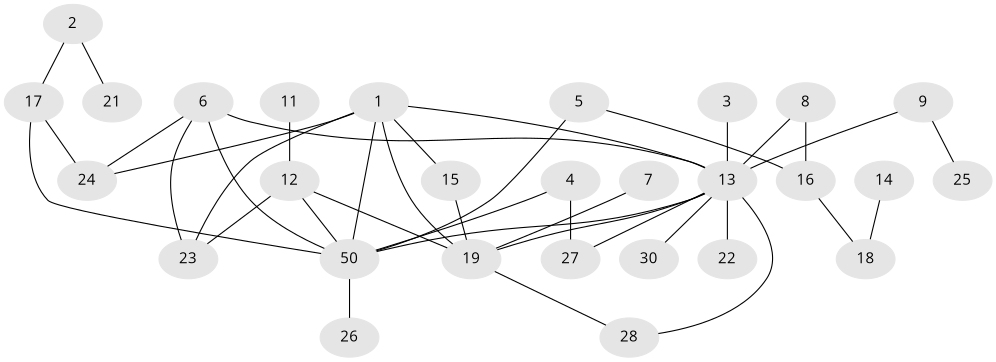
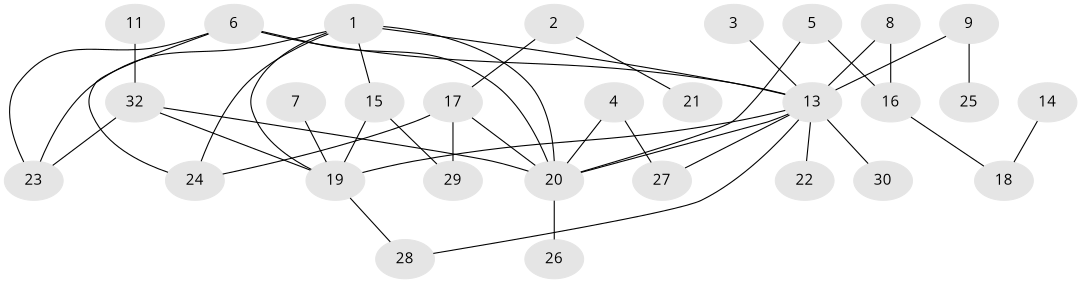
(290, 181) -> (135, 102)
none -> (453, 181)
(350, 259) -> (554, 181)
